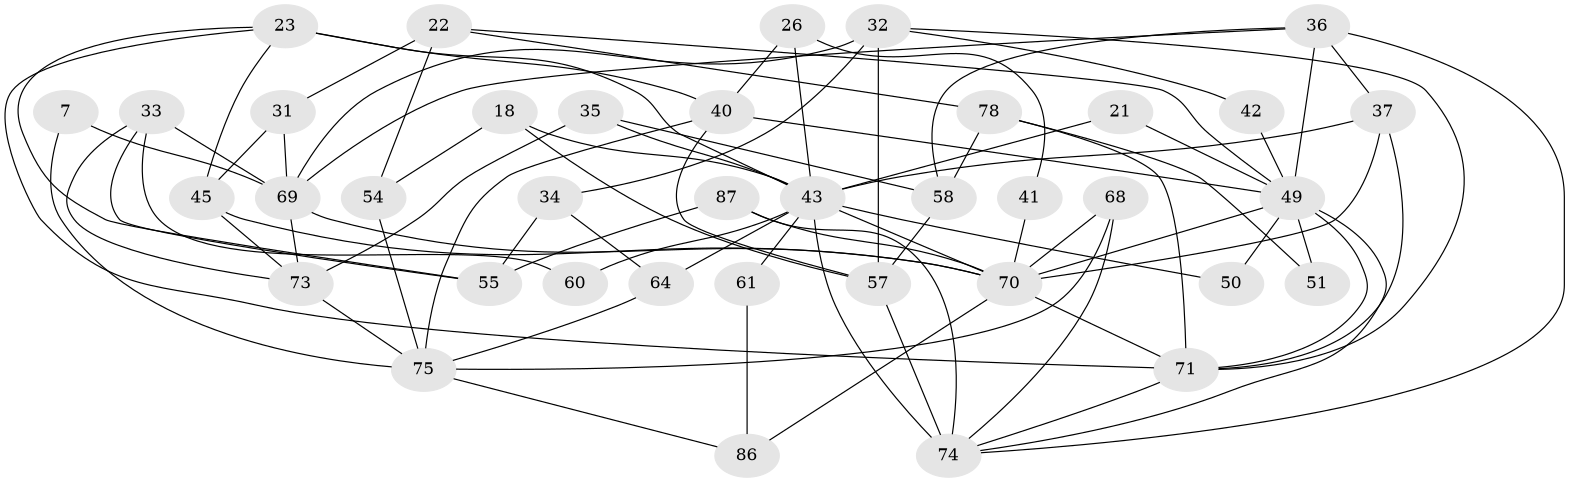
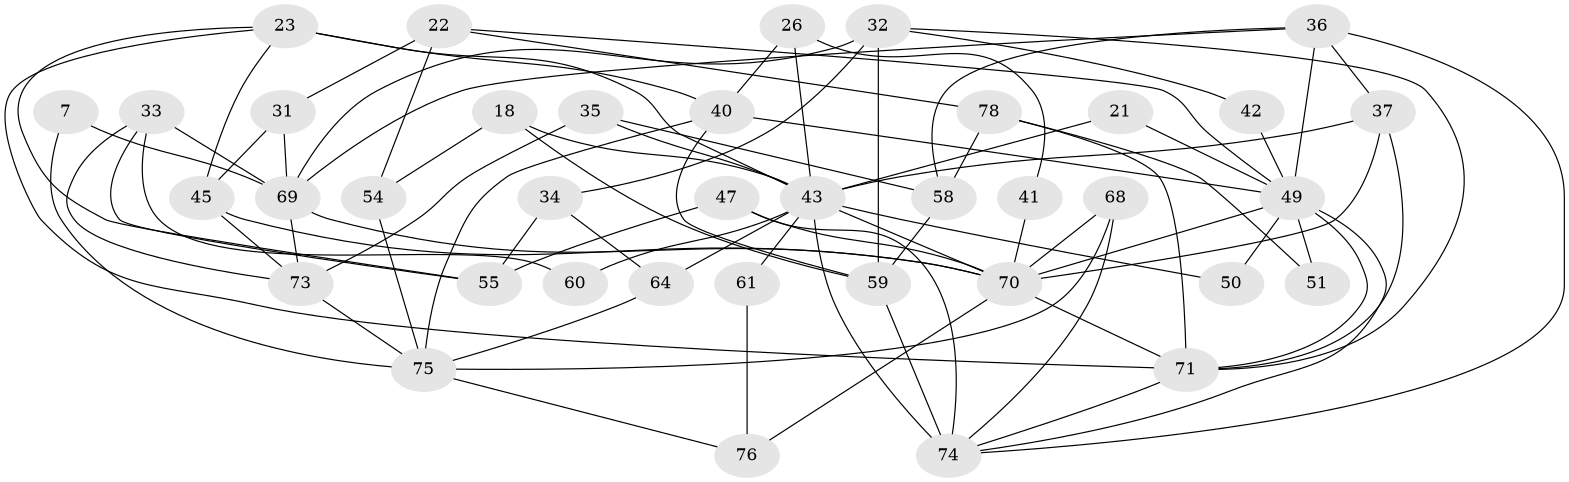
(727, 198) -> (727, 198)
(878, 284) -> (878, 284)
(747, 456) -> (747, 456)
